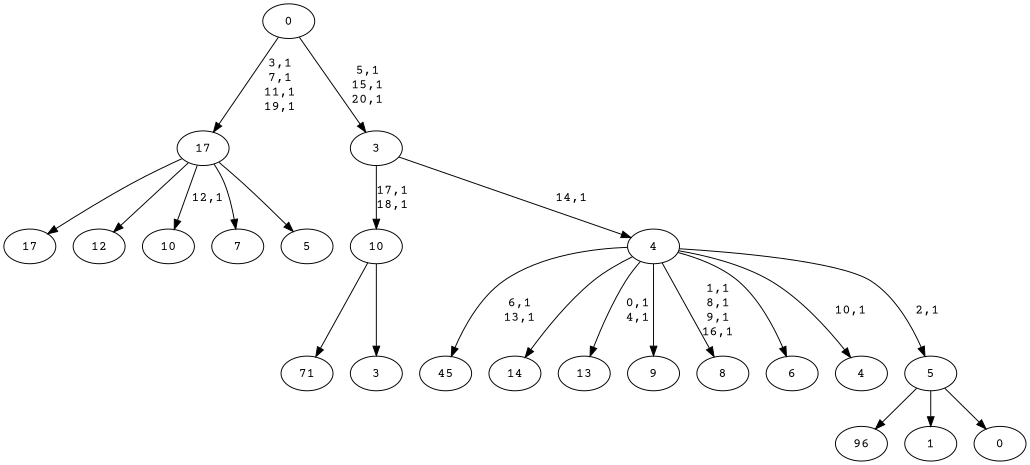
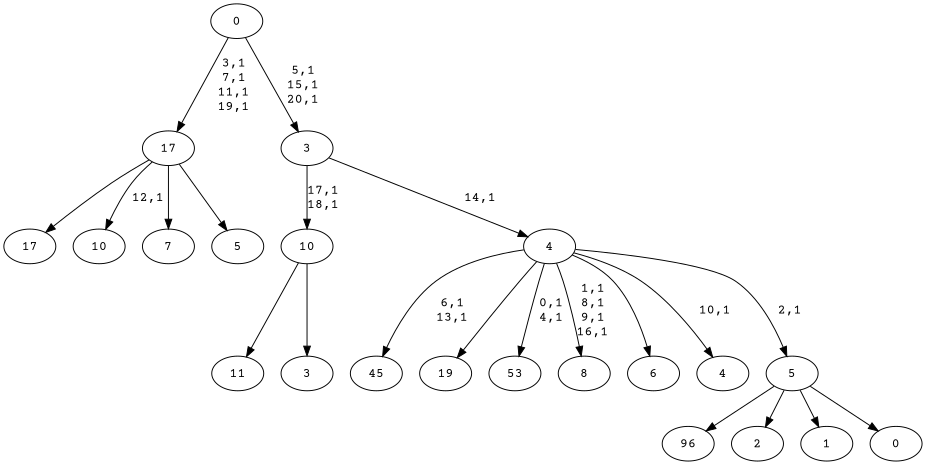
(99, 246) -> none
(307, 373) -> (238, 373)
(515, 373) -> (446, 373)
(584, 373) -> (515, 373)
(654, 373) -> none
none -> (757, 444)
